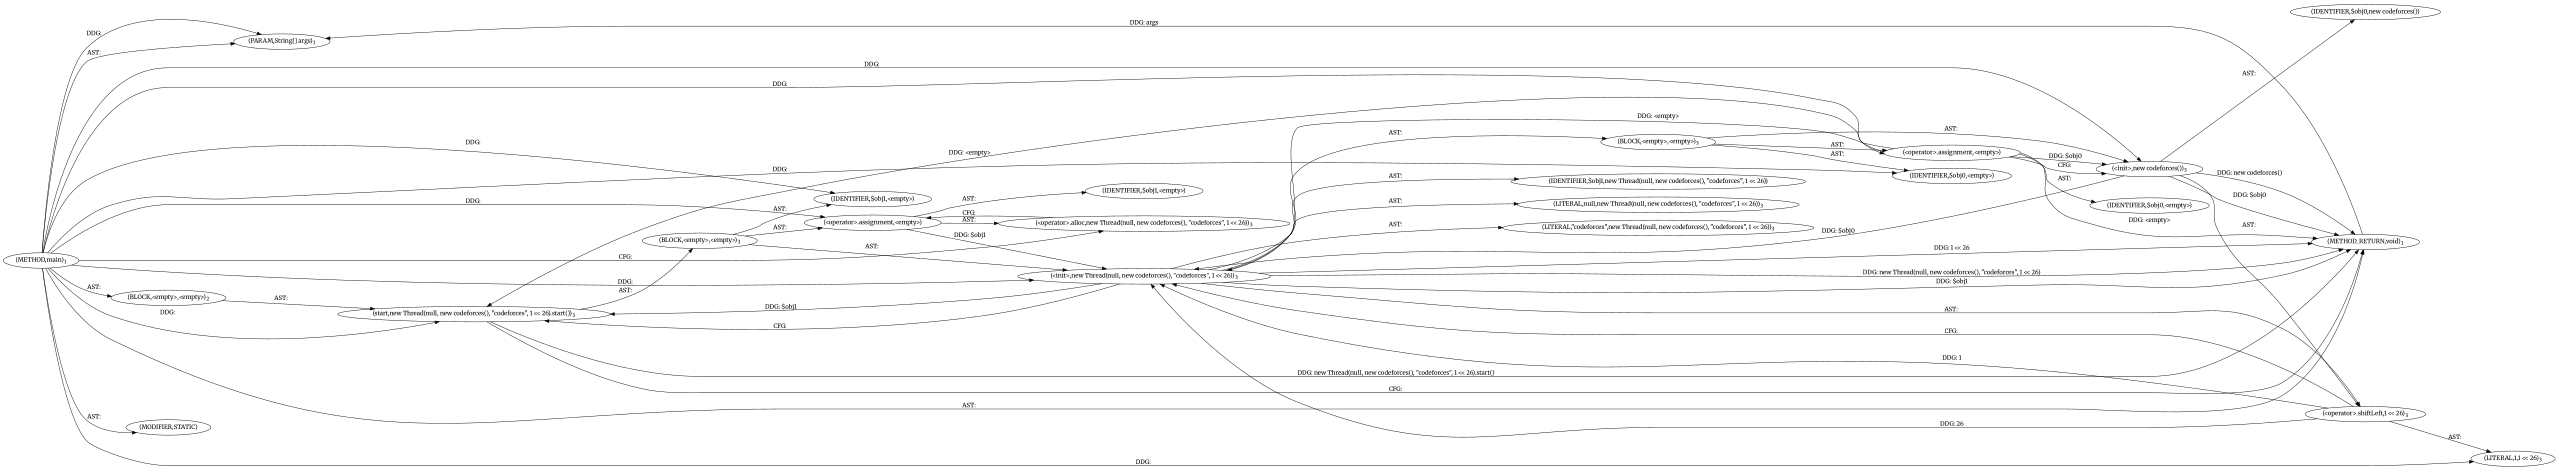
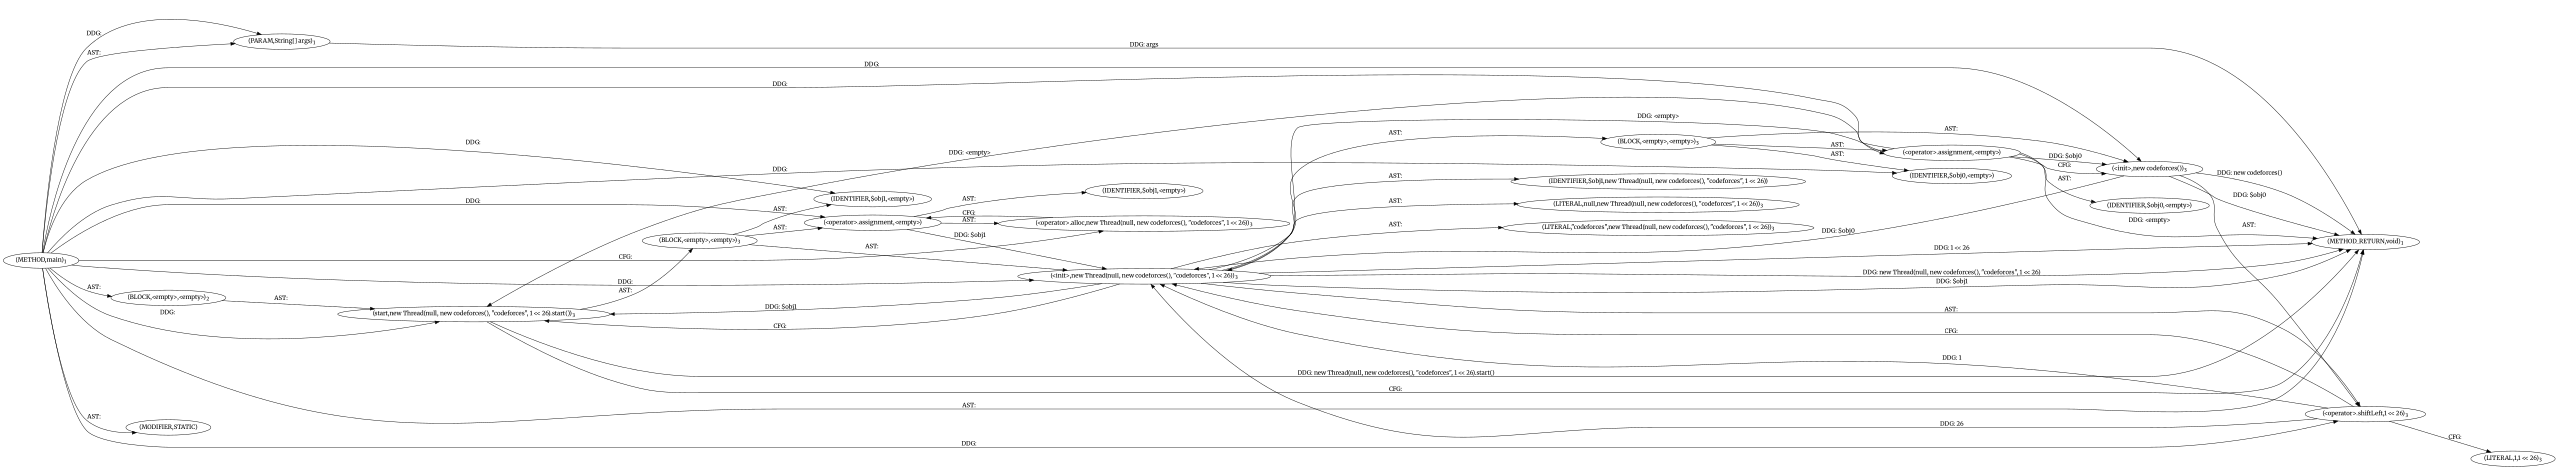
(2365, 12) -> none
(1400, 26) -> (1385, 48)
(2456, 438) -> (2456, 438)
(1186, 466) -> (1125, 447)
